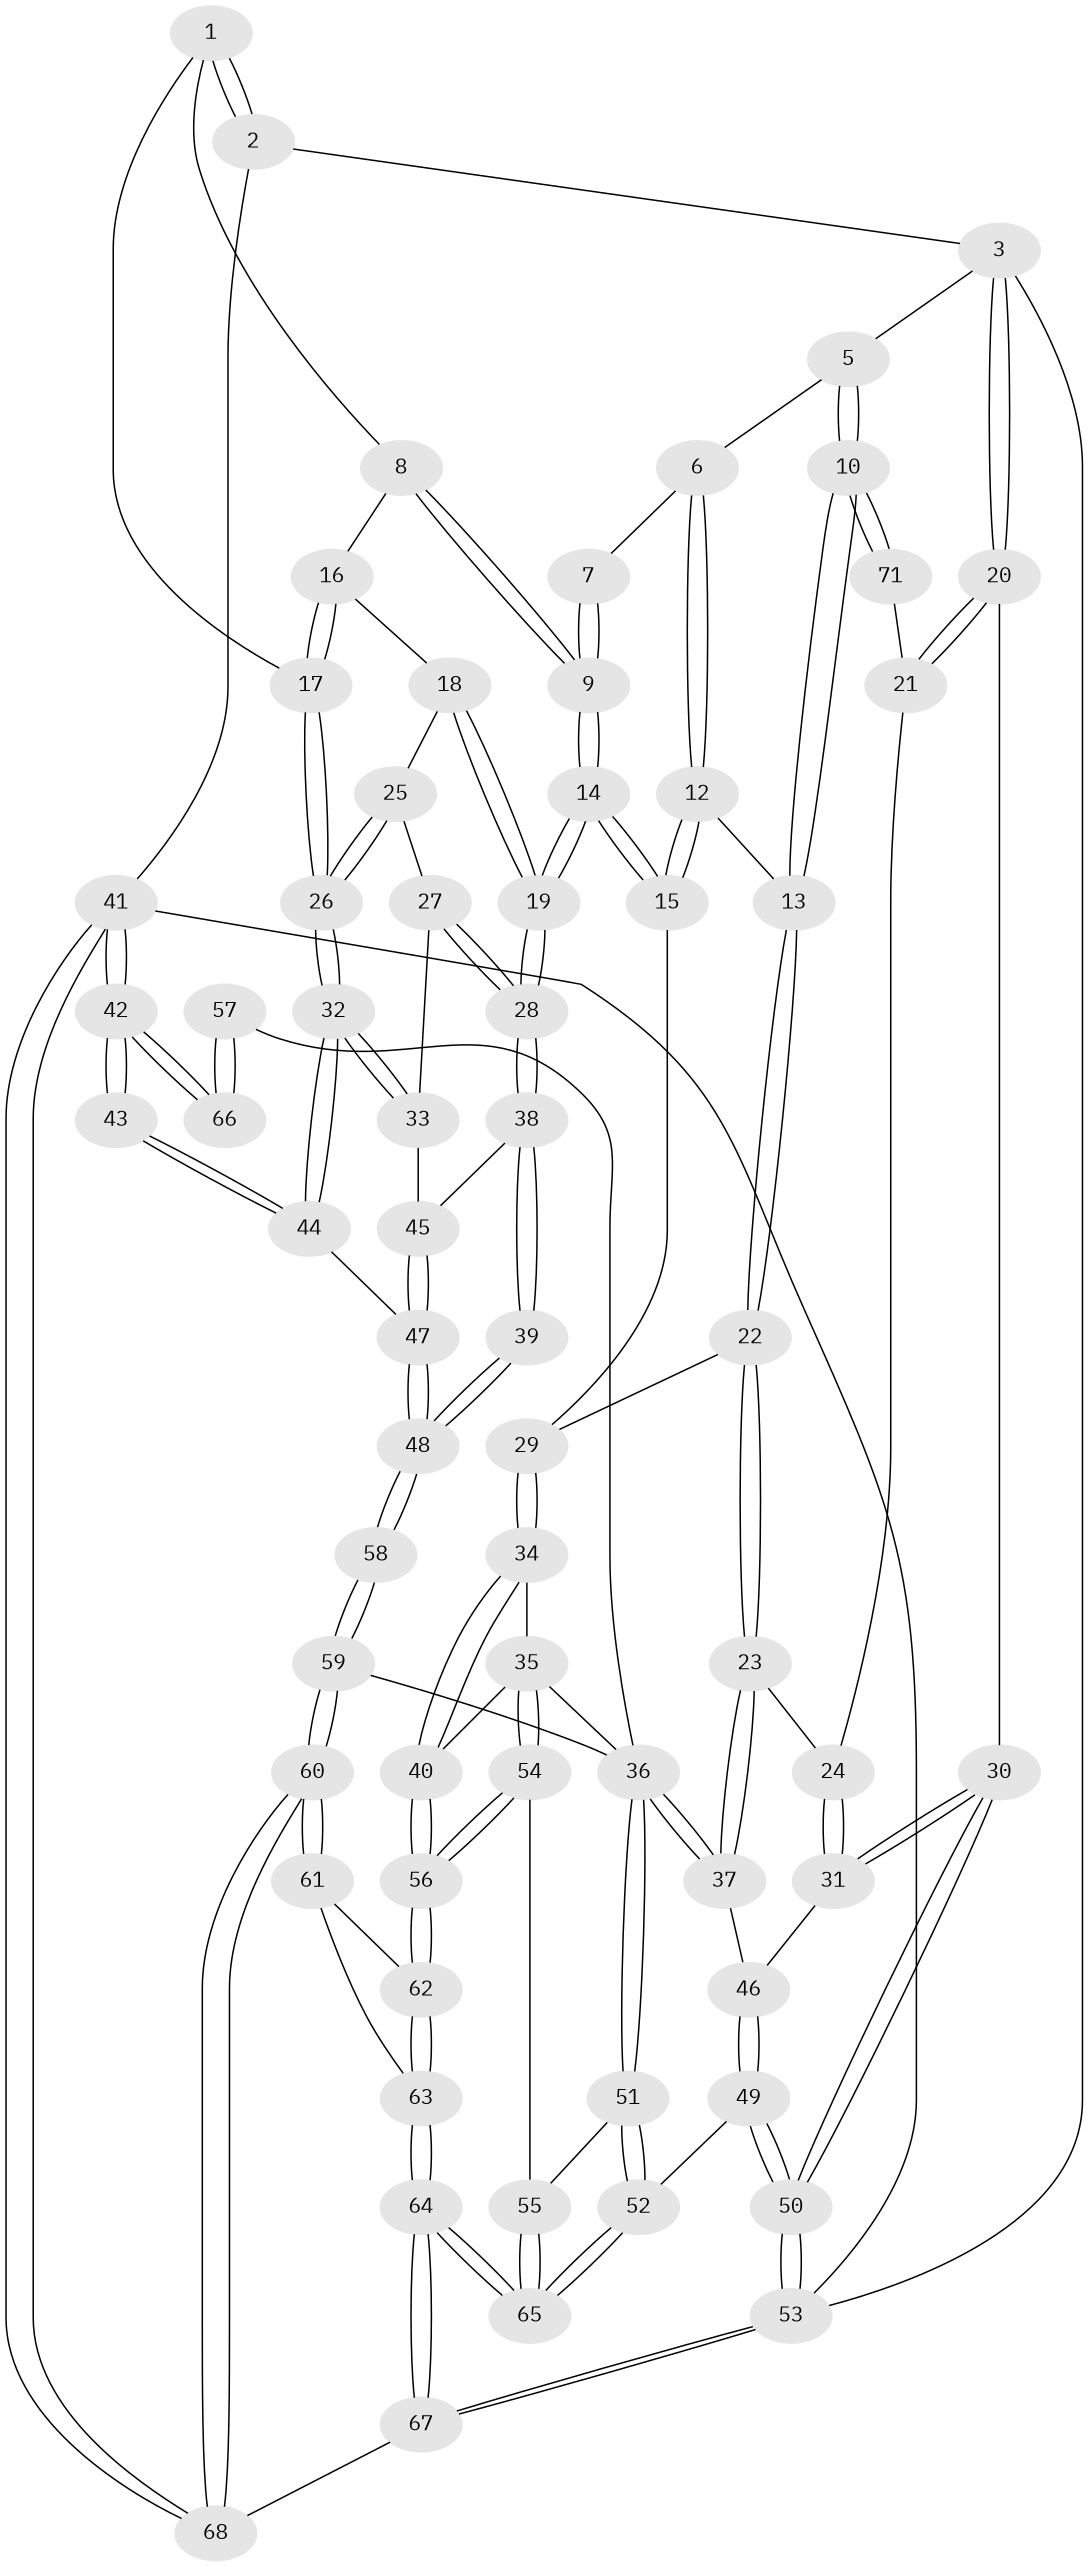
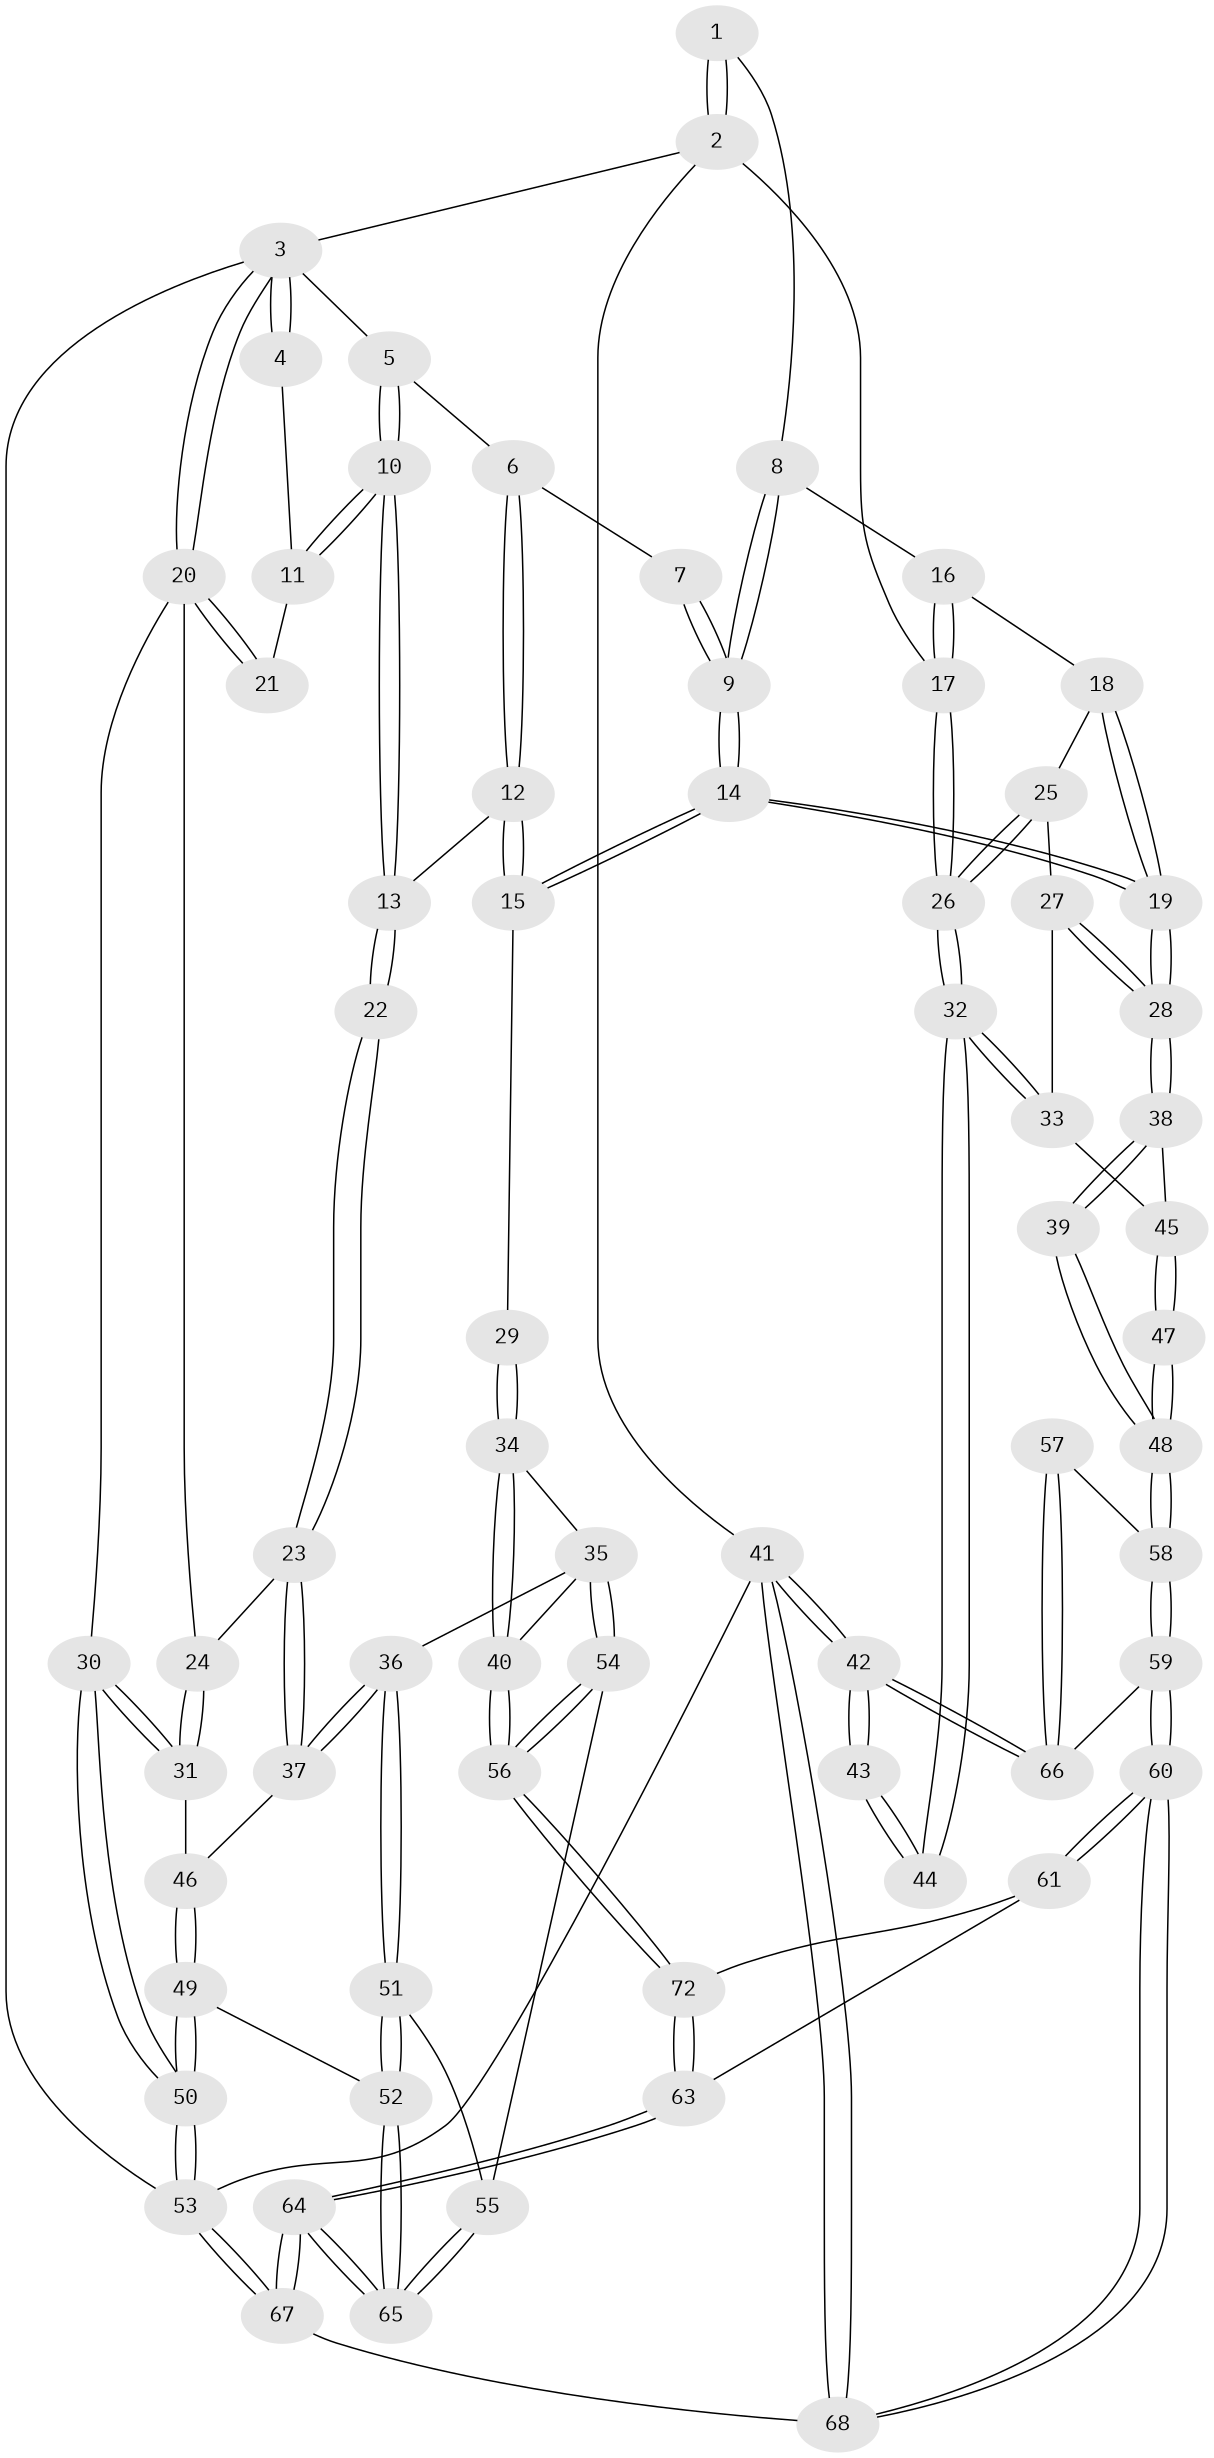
none -> (281, 359)
(113, 389) -> (861, 400)
(891, 577) -> (293, 577)
(891, 1231) -> (184, 1120)
(610, 1245) -> (1106, 1501)
(364, 1283) -> none
(639, 1392) -> none
(496, 1714) -> (1107, 1718)
(421, 1990) -> (684, 1990)
